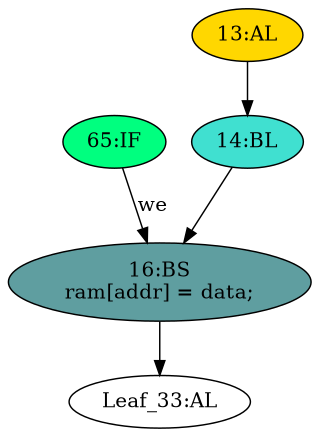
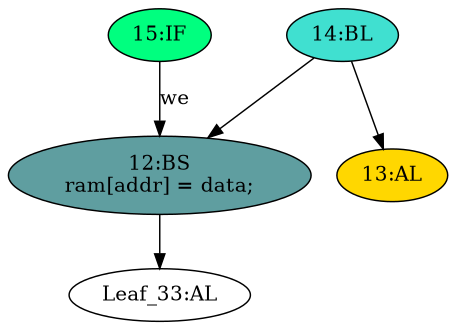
(248, 81) -> (365, 98)
(114, 142) -> (160, 35)
(160, 282) -> (160, 175)
